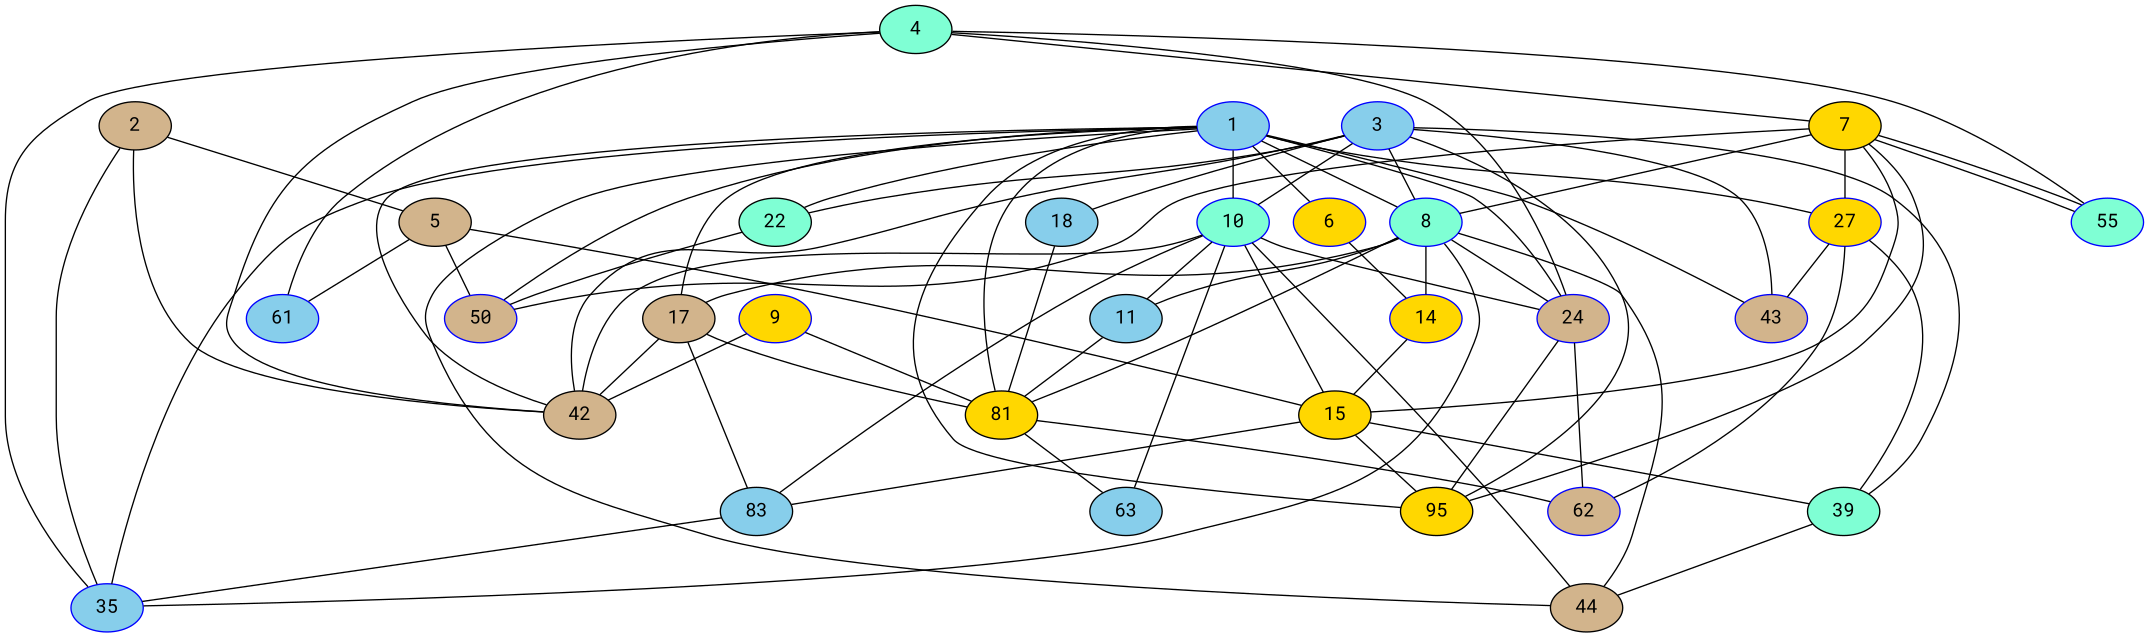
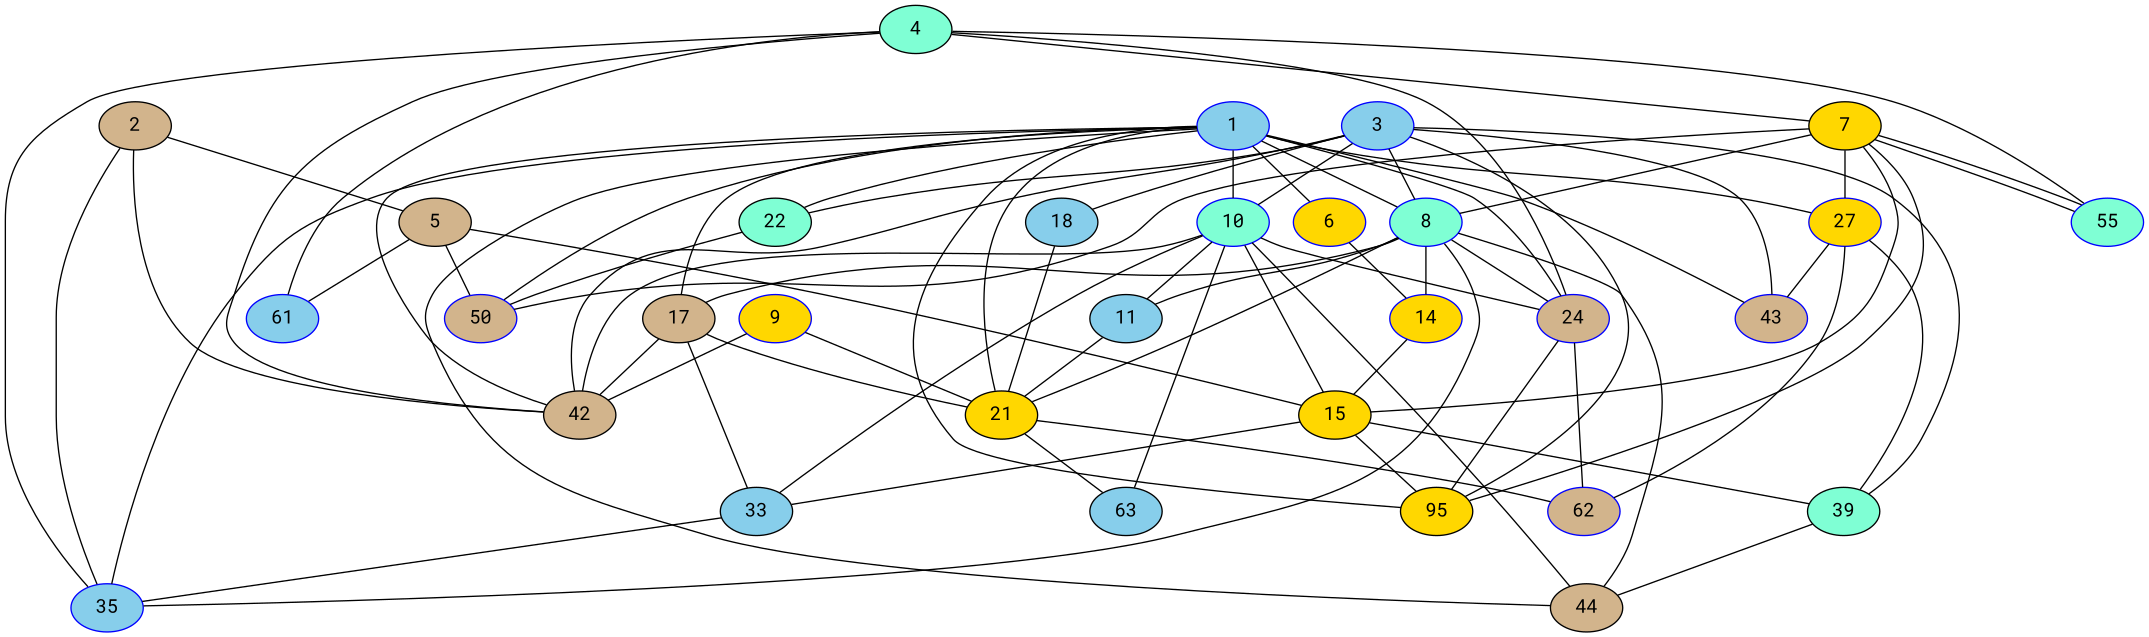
(1001, 415) -> (1001, 415)
(756, 511) -> (756, 511)
